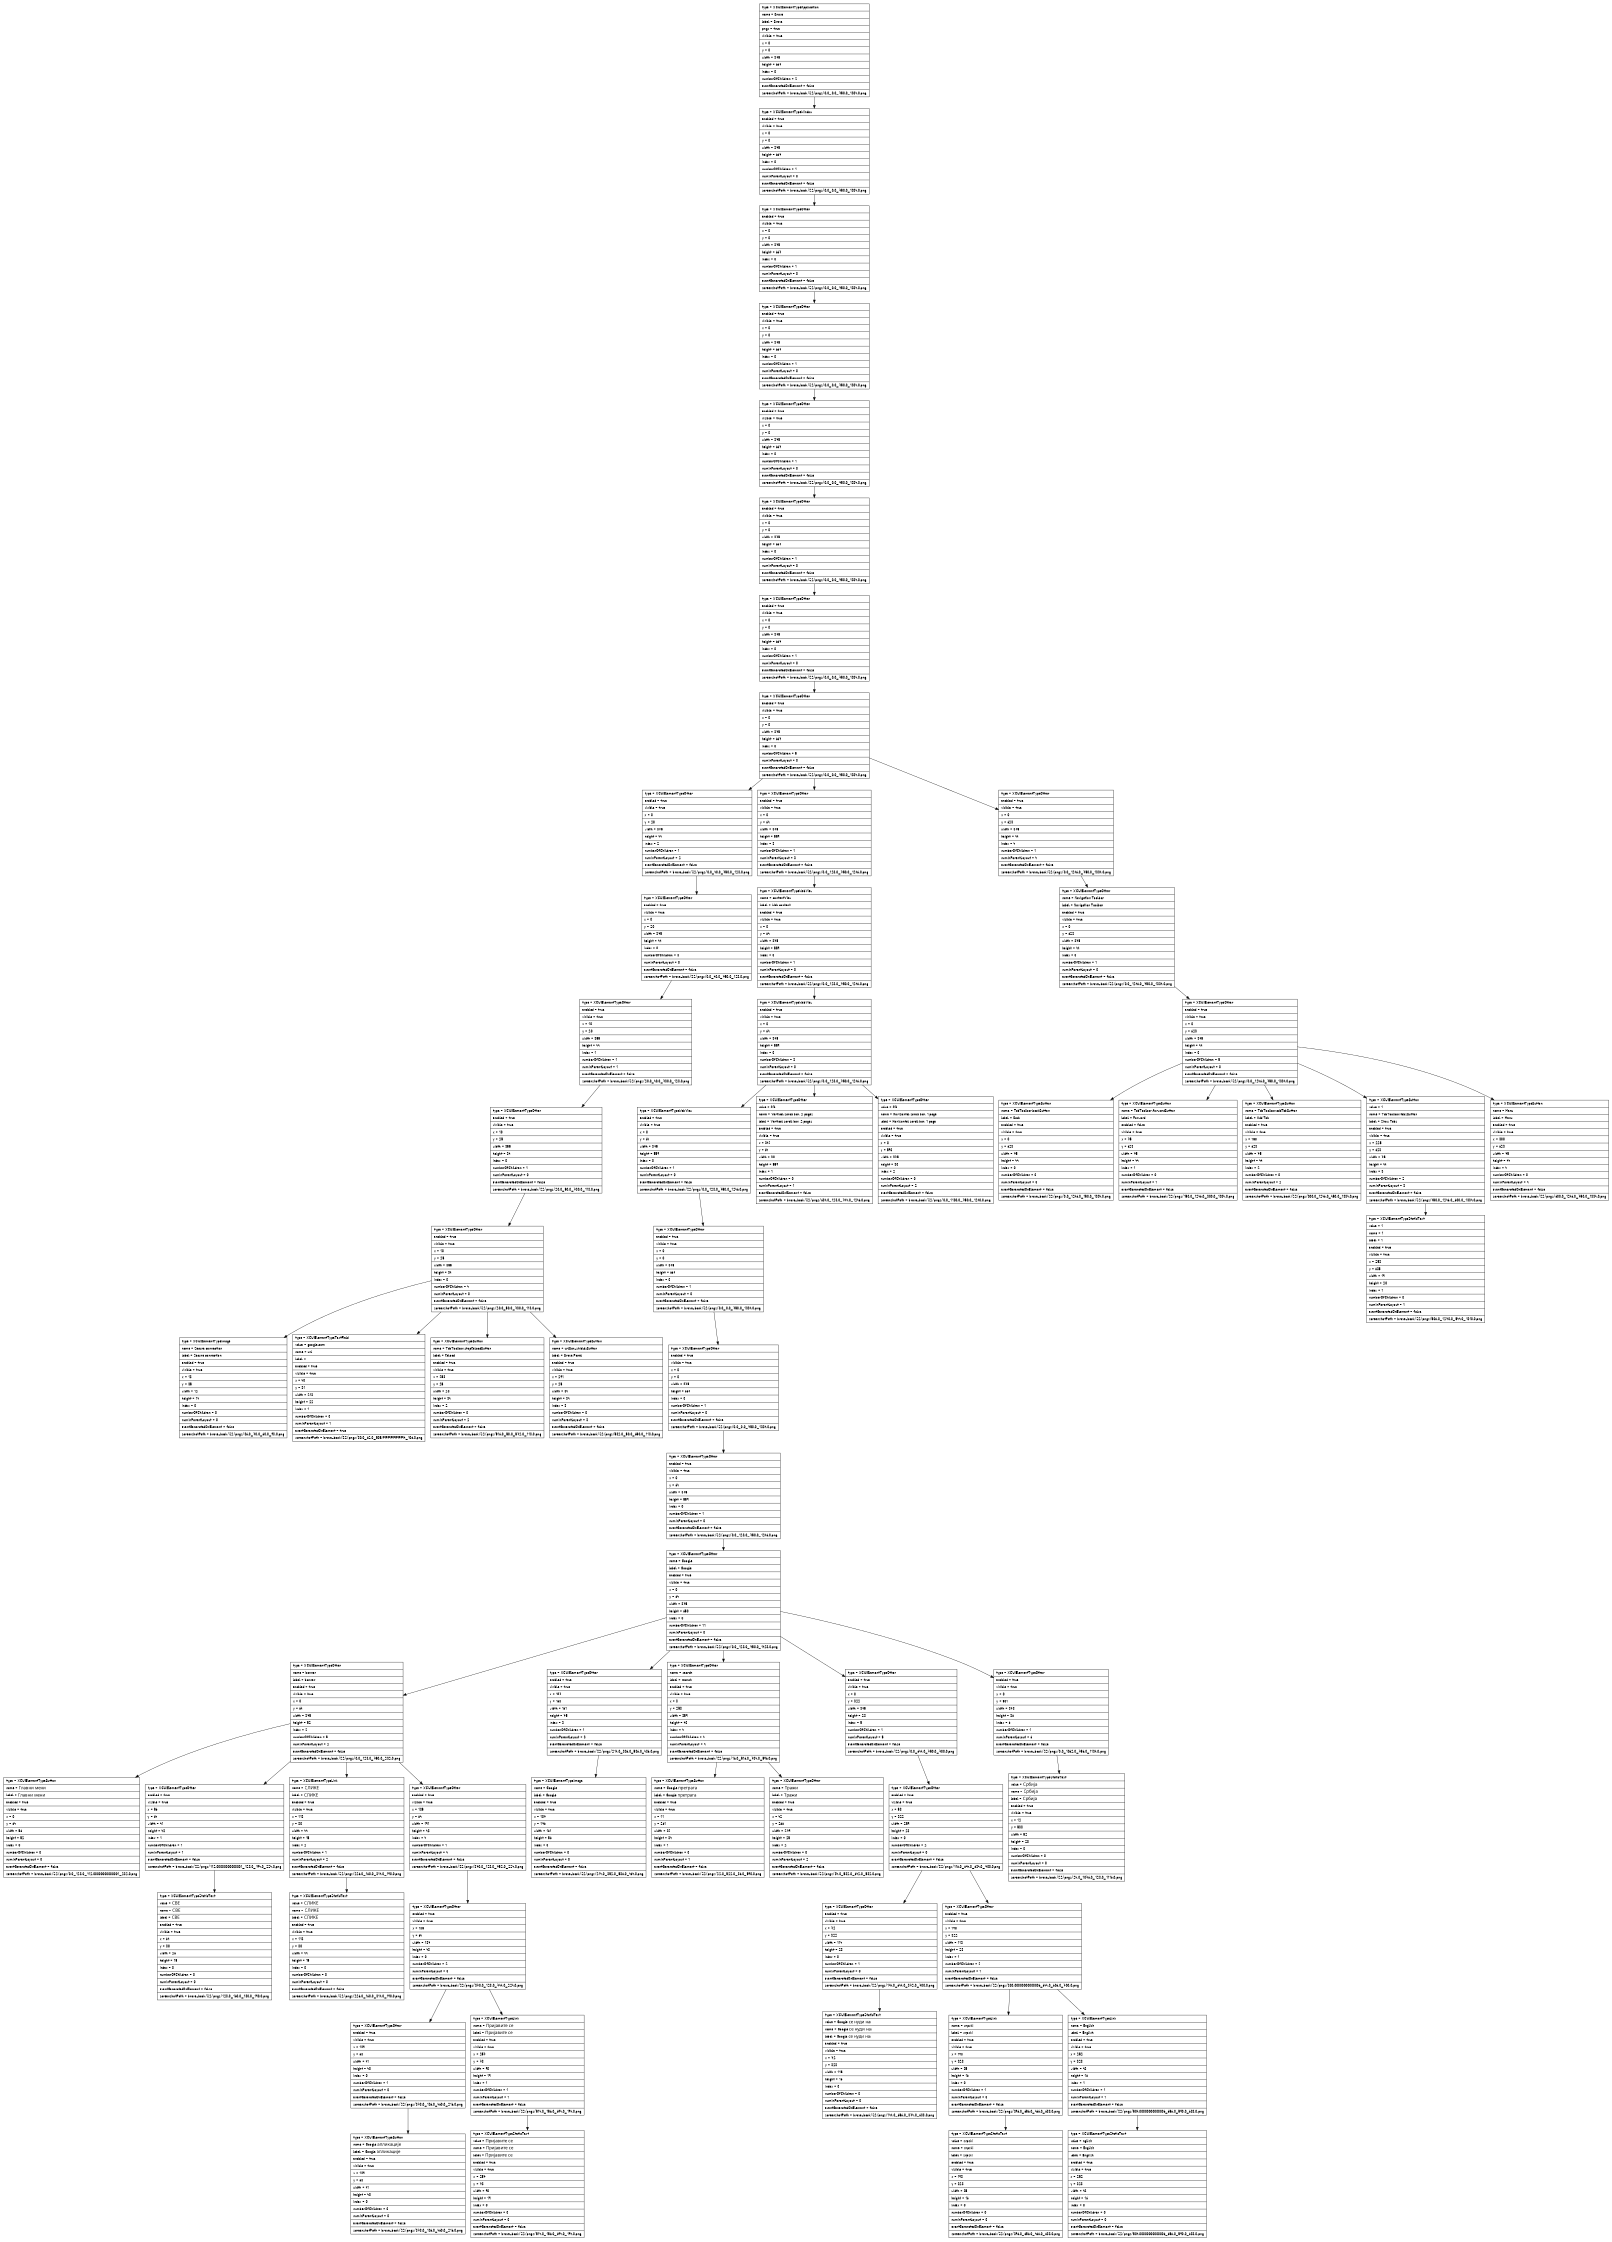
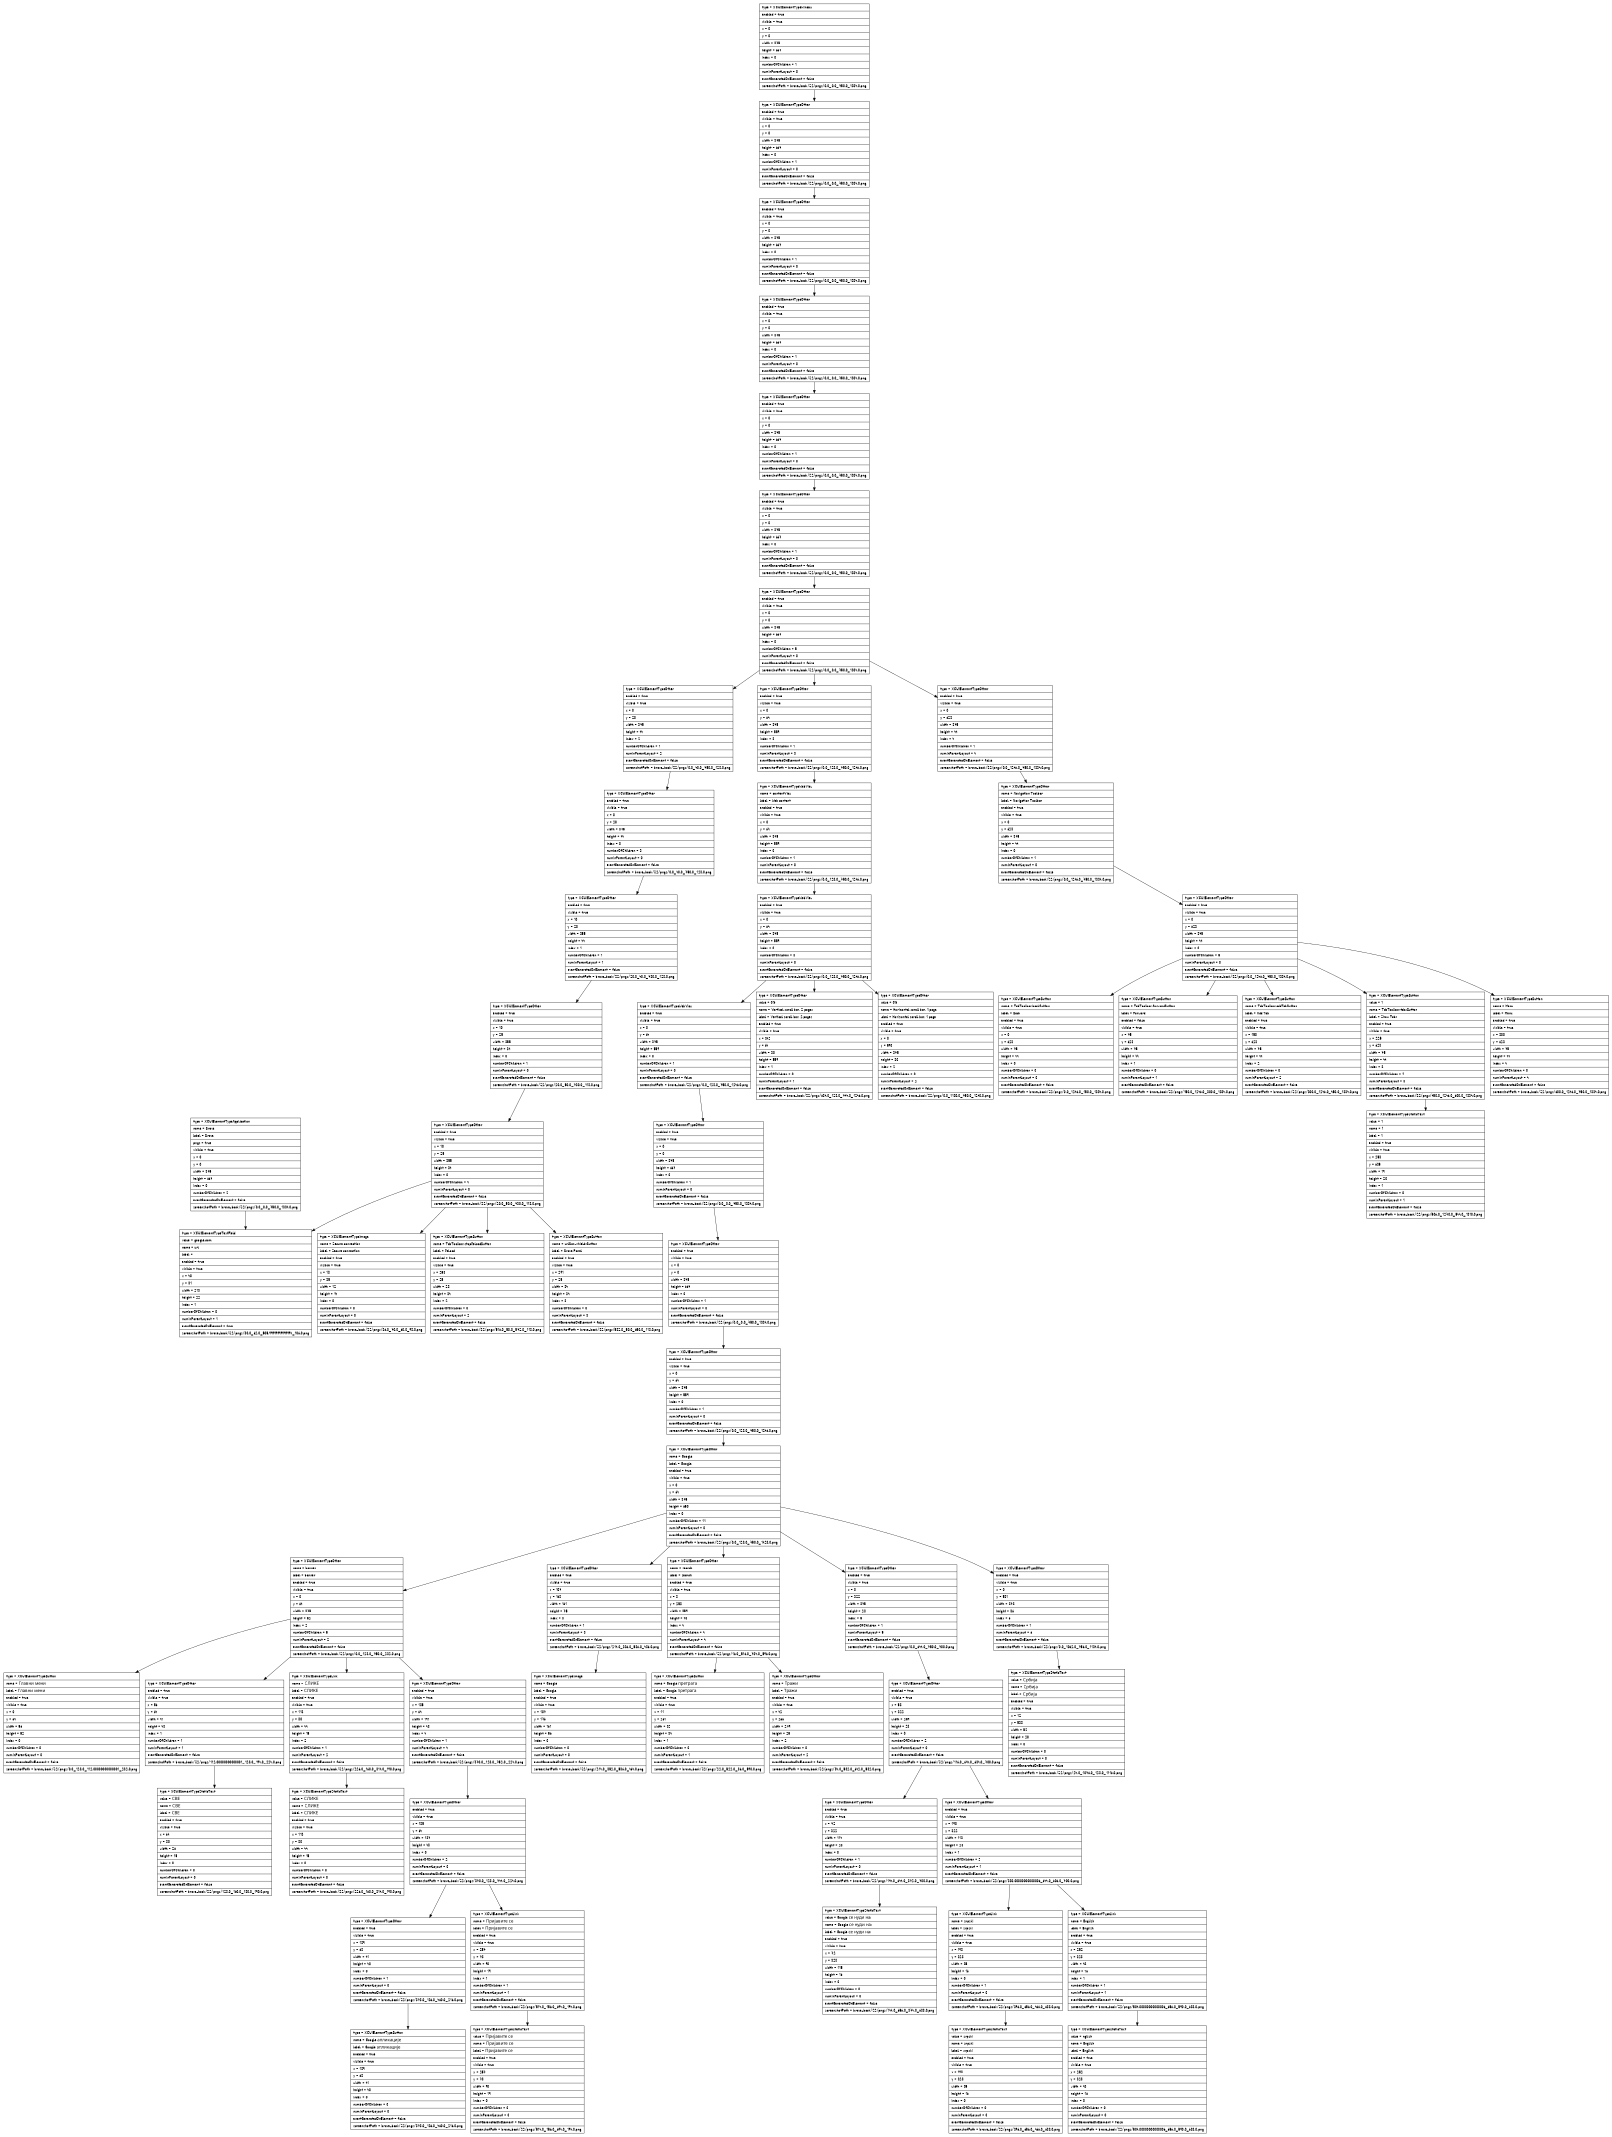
(814, 101) -> (246, 1219)
